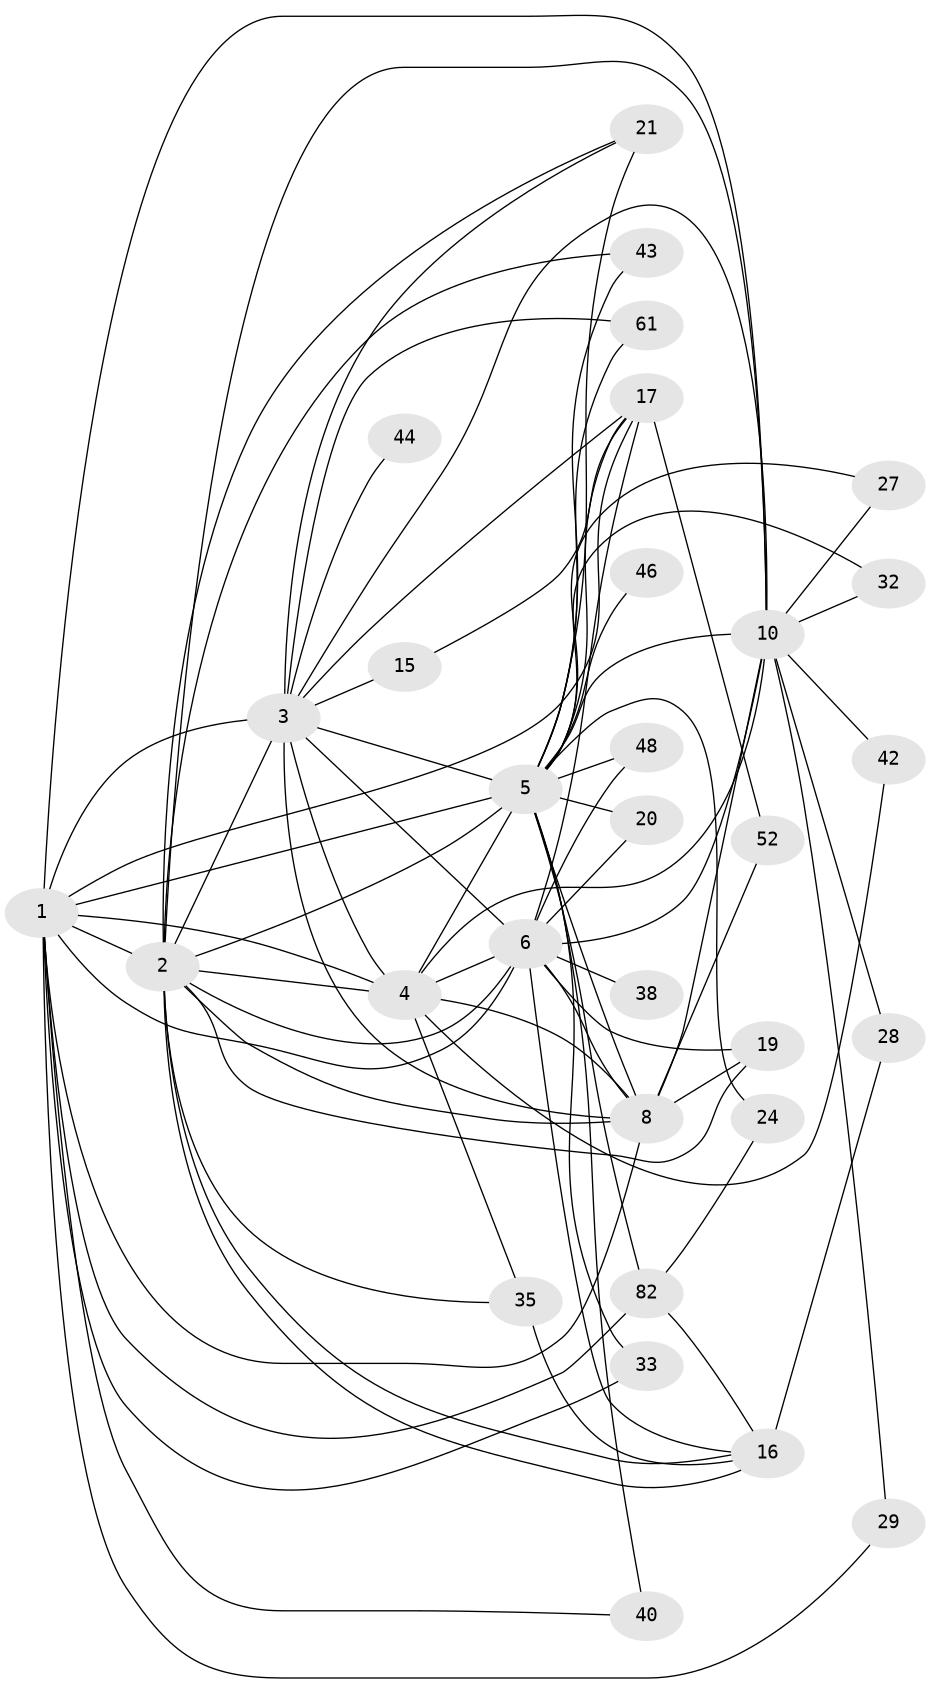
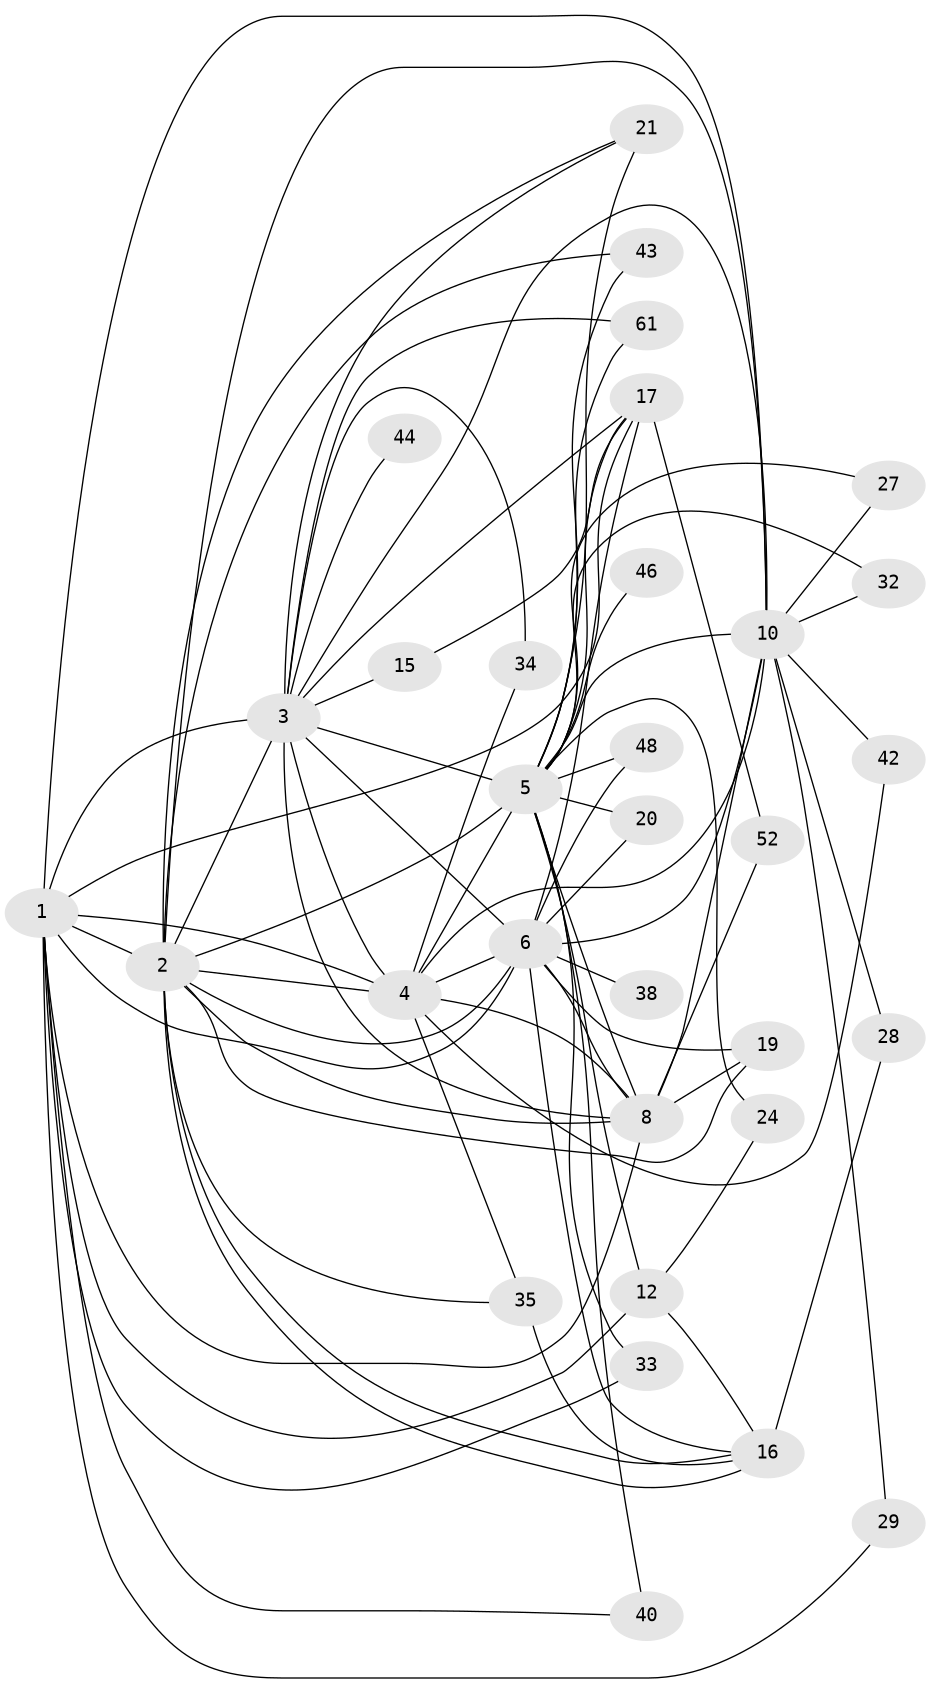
none -> (526, 666)
(284, 851) -> none
(647, 1293) -> (647, 1293)
